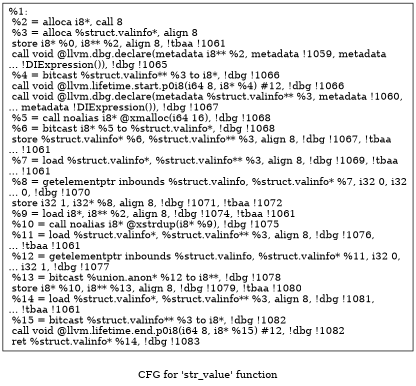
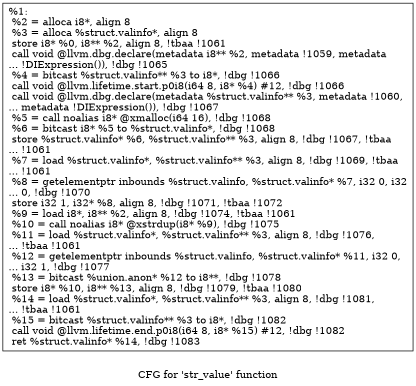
(66, 22) -> (70, 22)
